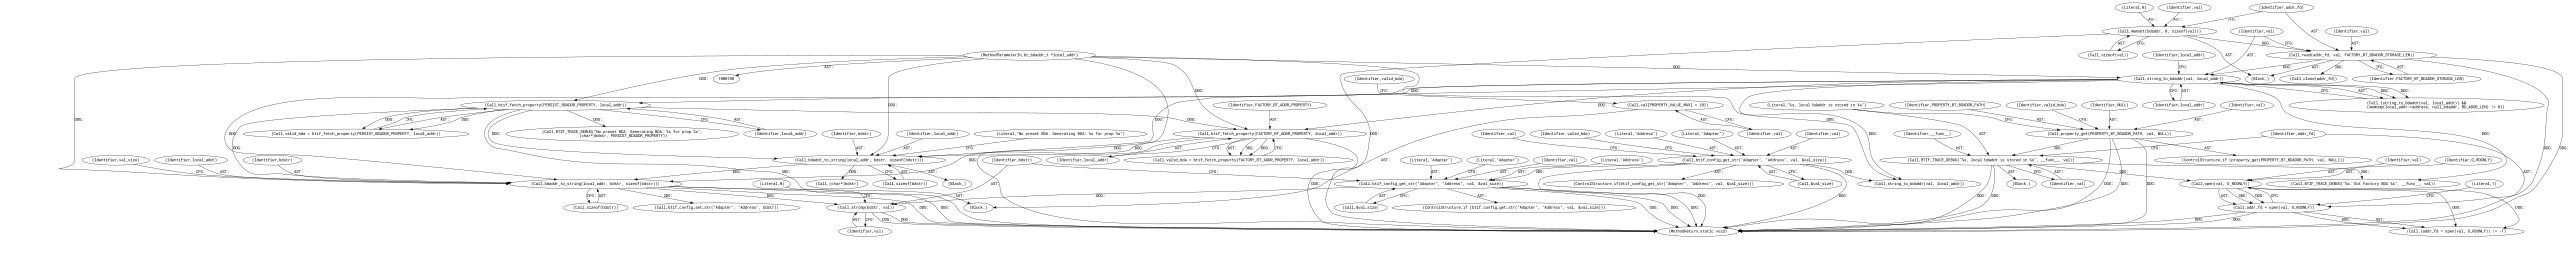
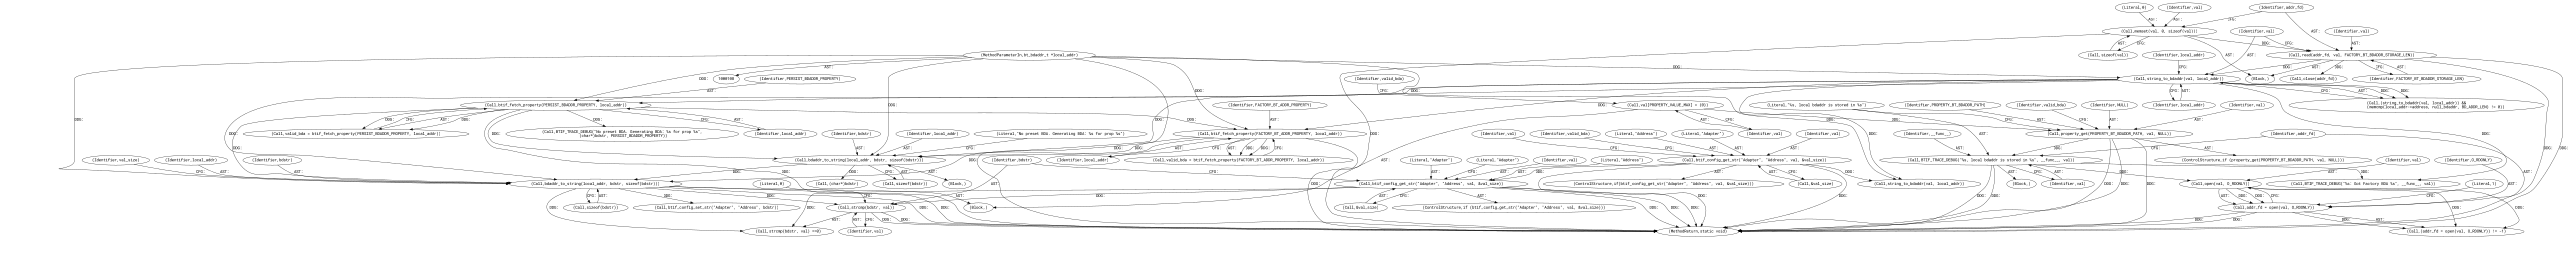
(2159, 31) -> (2159, 31)
none -> (800, 79)
none -> (1876, 120)
(2343, 171) -> (2477, 198)
none -> (788, 232)
